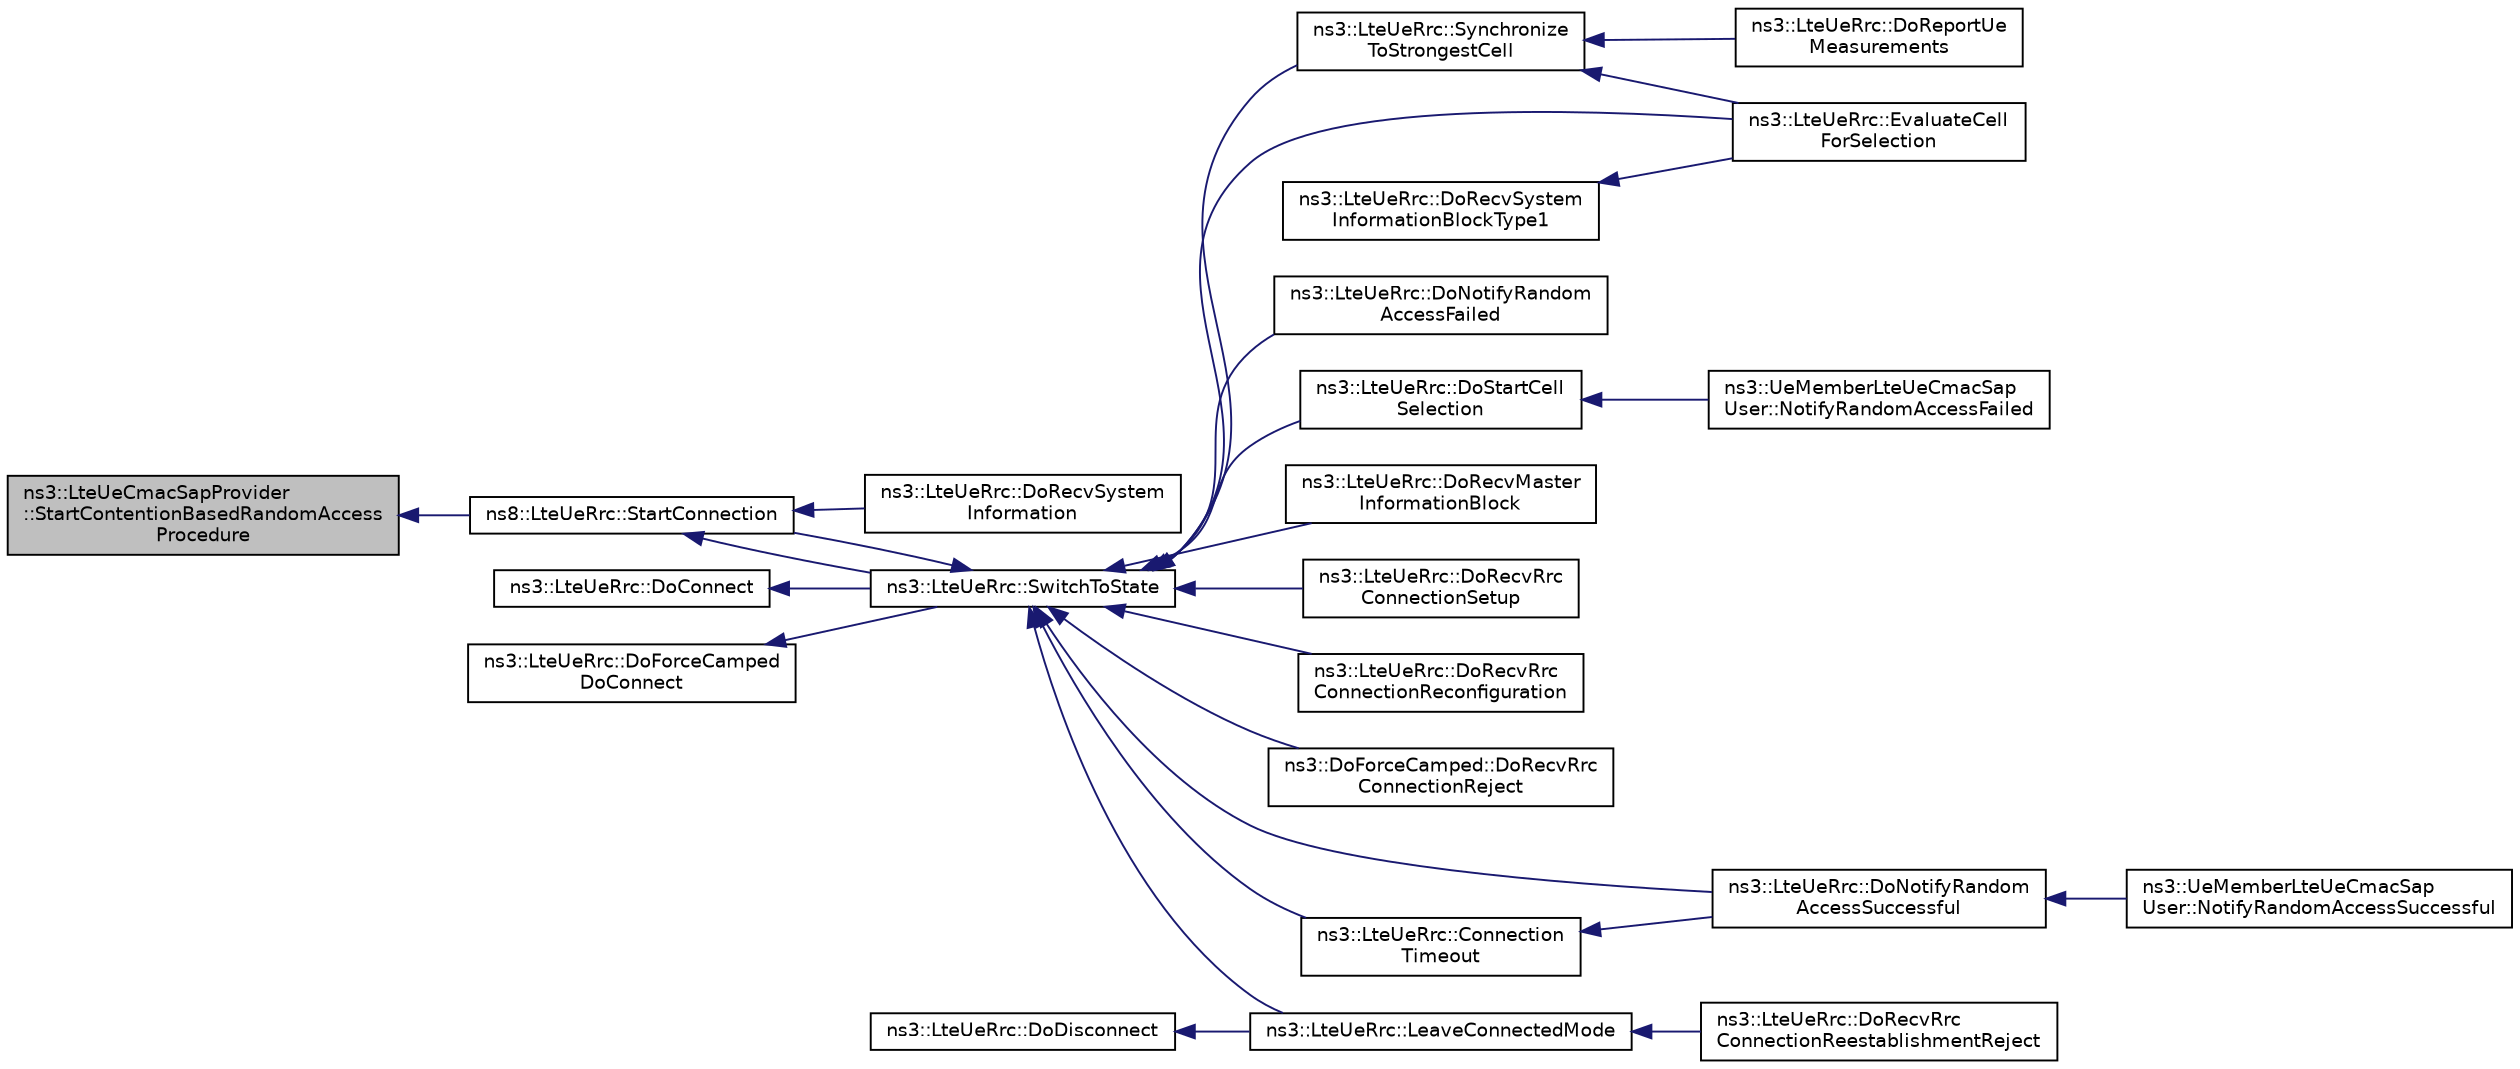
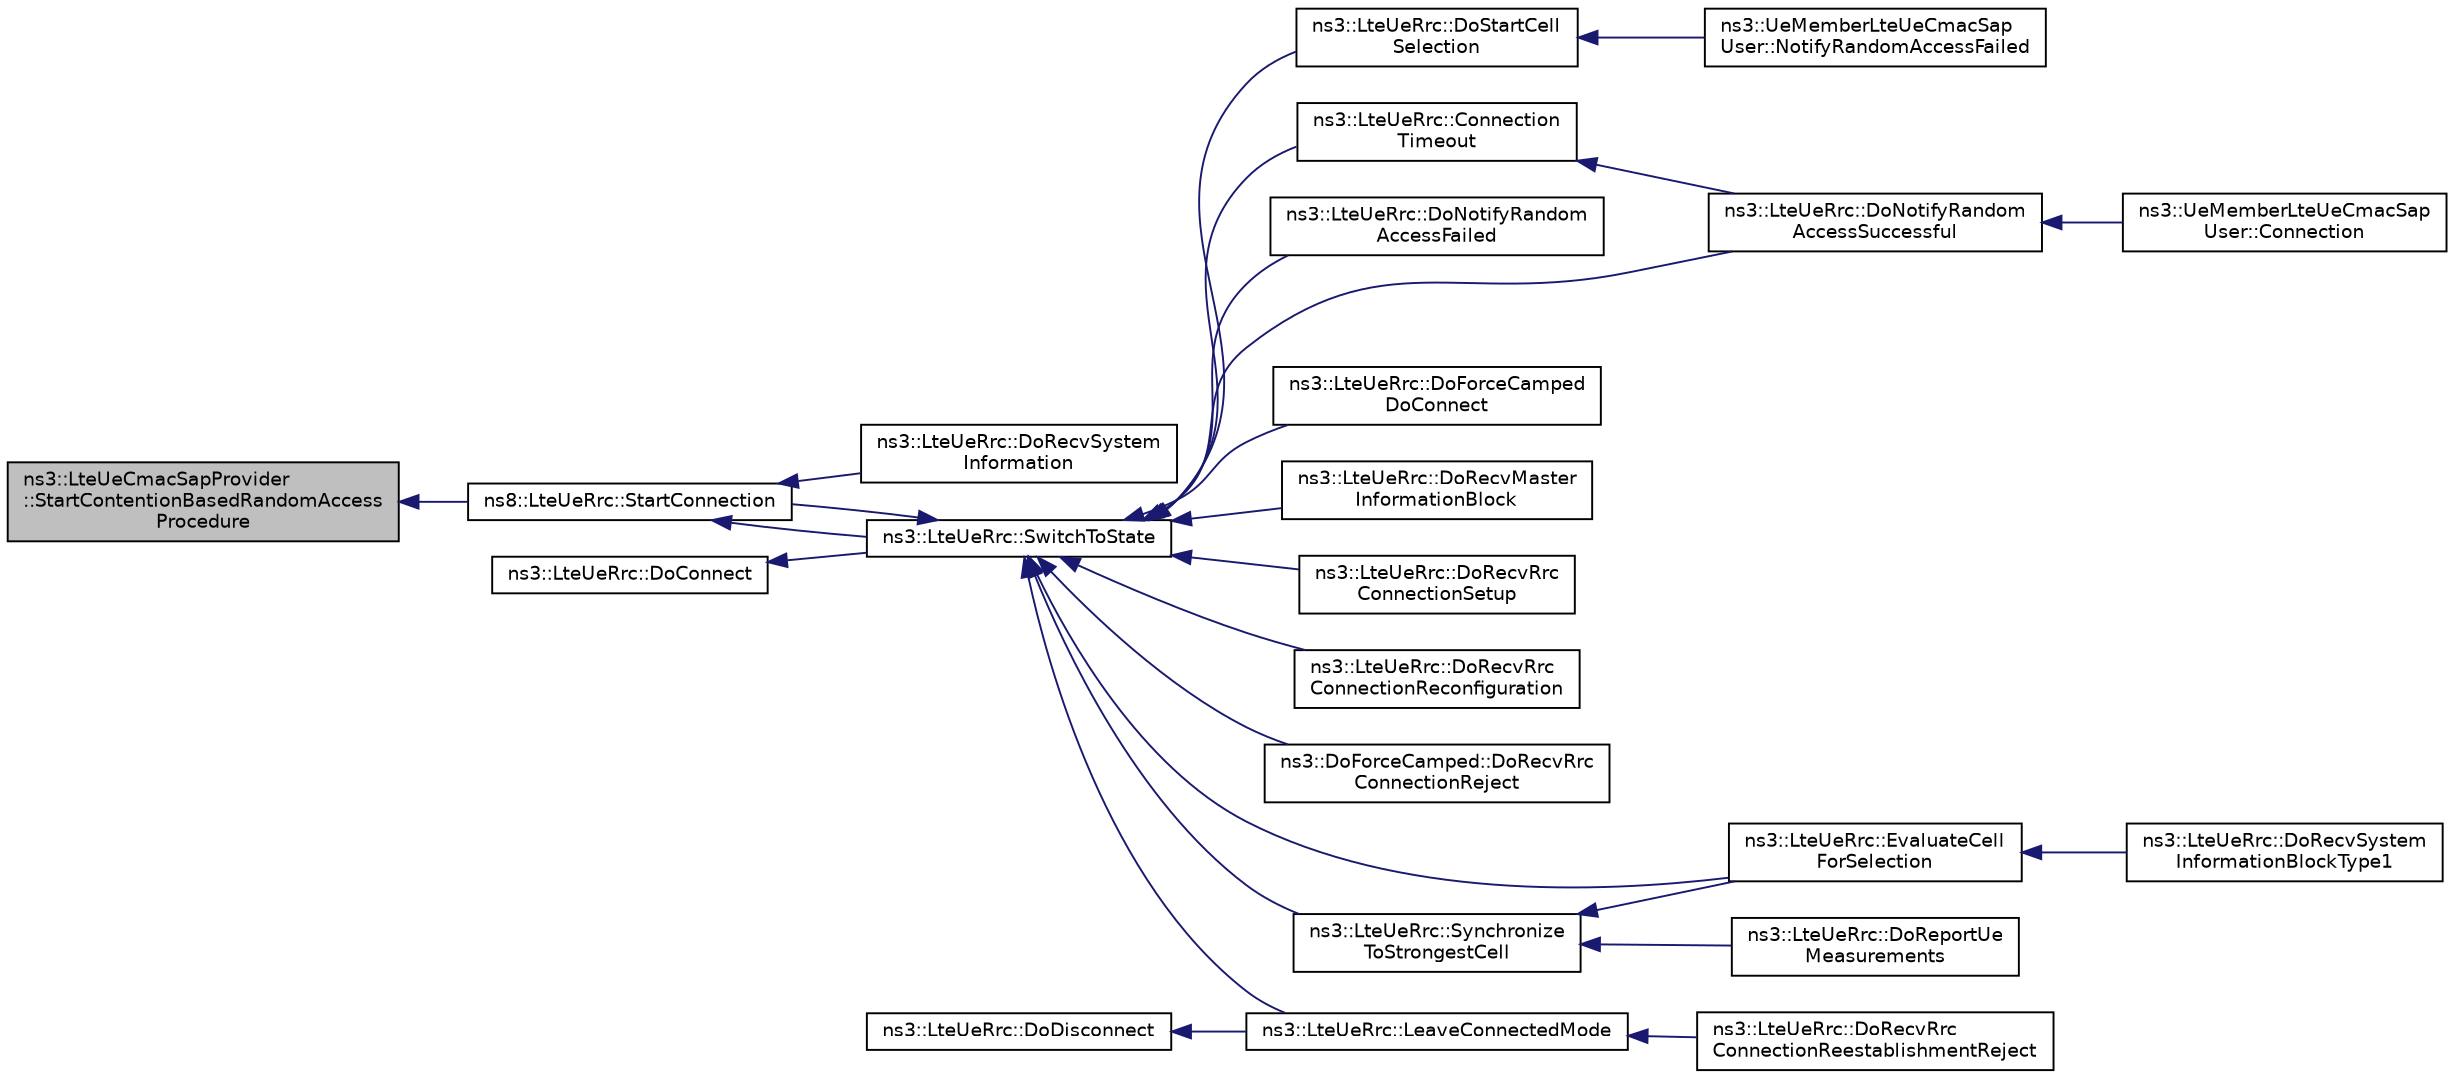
(1675, 169) -> (2084, 852)
(861, 624) -> (1214, 468)
(2319, 899) -> (2285, 222)
